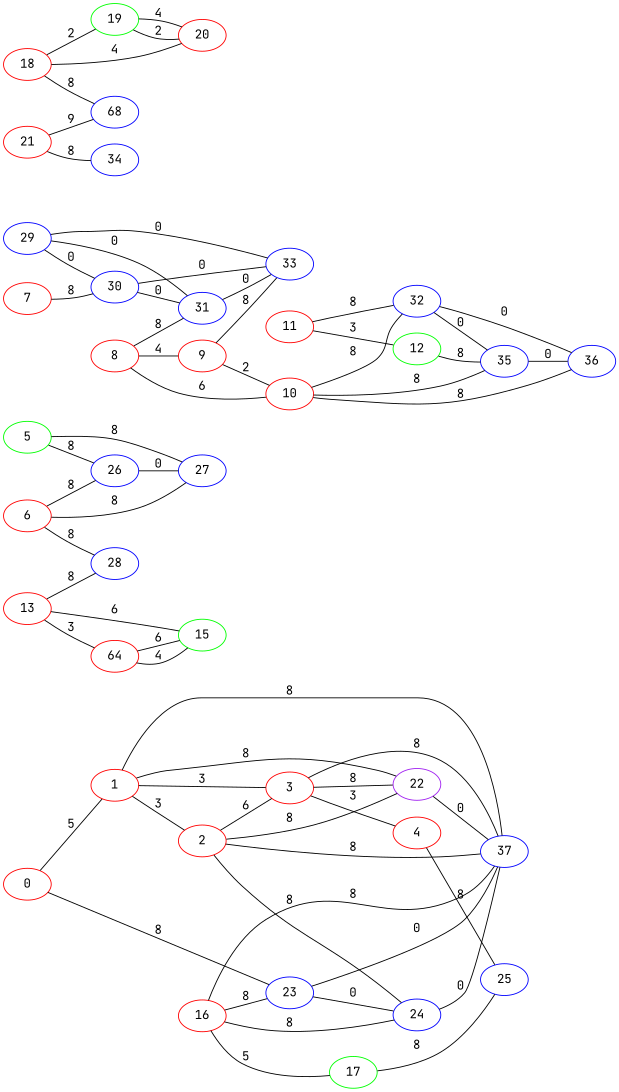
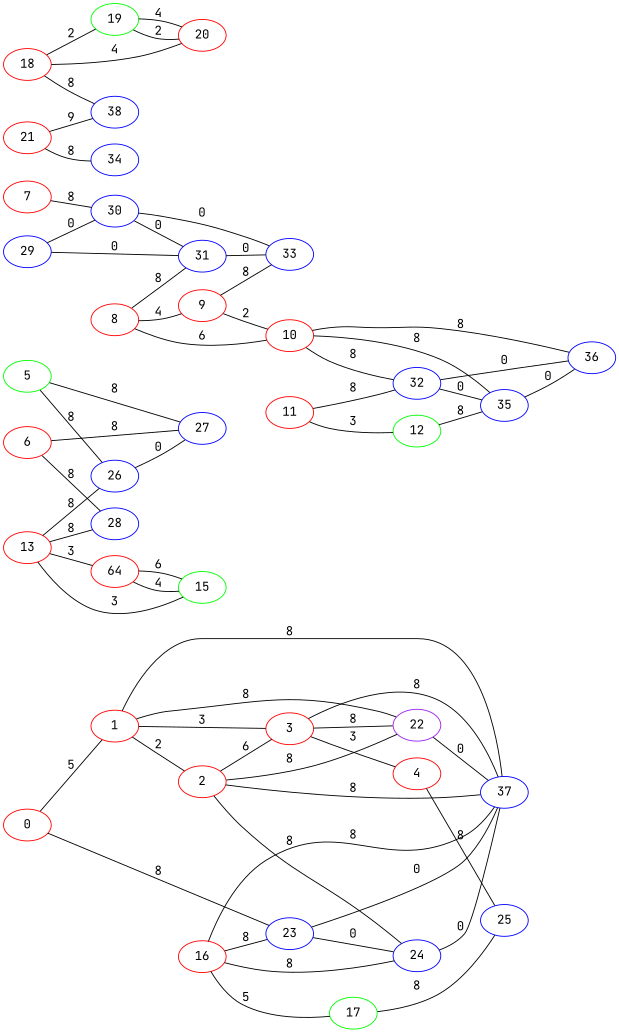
(115, 112) -> (115, 112)
(160, 234) -> none
(71, 493) -> (71, 512)
(115, 610) -> (115, 602)
(159, 804) -> (159, 745)
